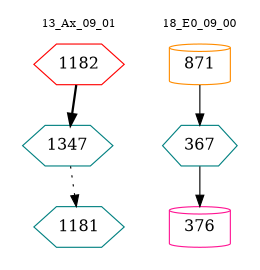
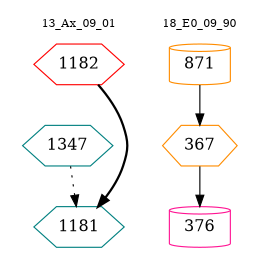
(200, 24) -> (200, 24)
(74, 99) -> (127, 140)
(200, 146) -> (200, 146)
